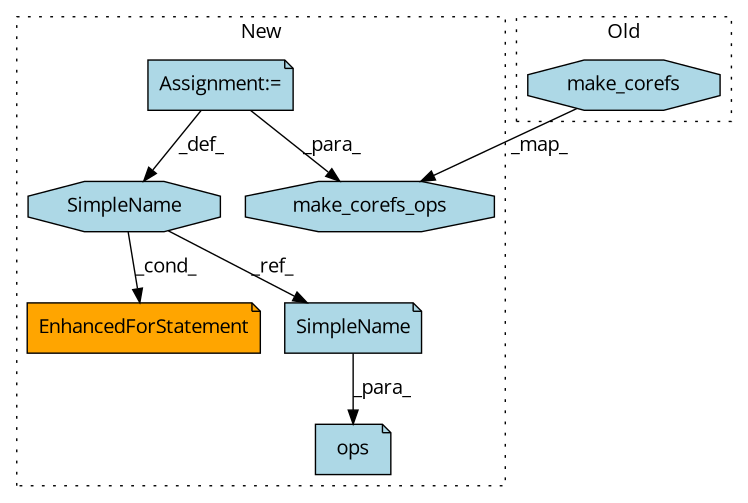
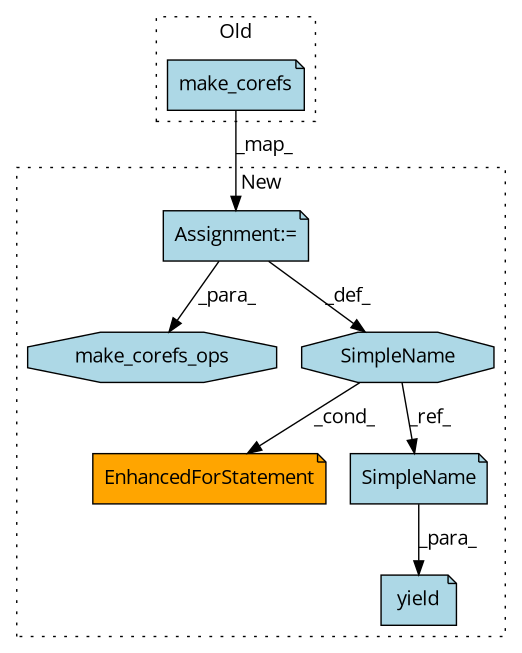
(624, 85) -> (236, 85)
(516, 137) -> (236, 153)
(353, 449) -> (419, 600)
